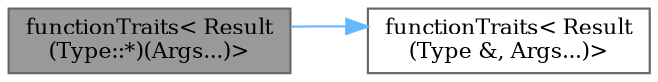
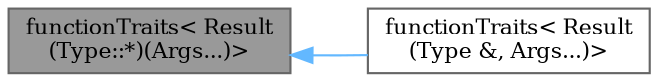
(318, 26) -> (340, 55)
